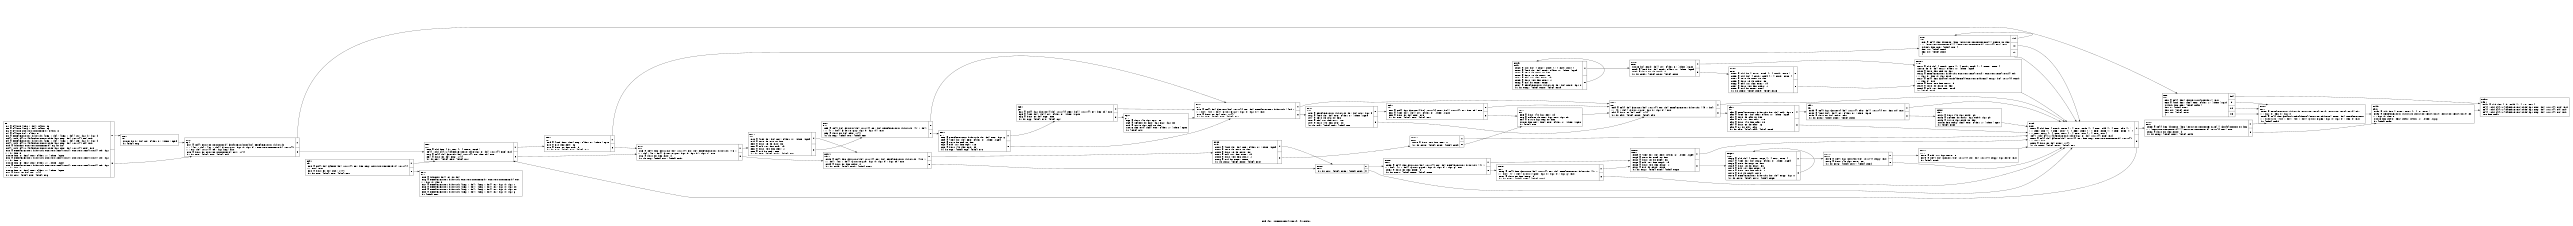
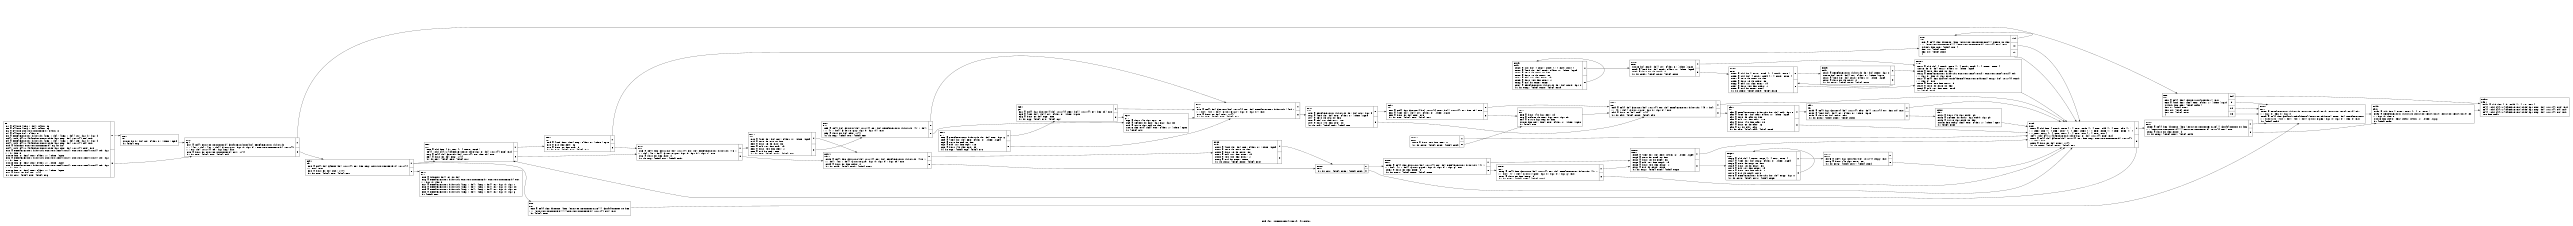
none -> (1858, 75)
(1453, 101) -> none
(935, 134) -> (1026, 123)
(361, 152) -> (310, 156)
(1345, 154) -> none
(1968, 155) -> none
(1233, 157) -> (1232, 157)
none -> (579, 209)
